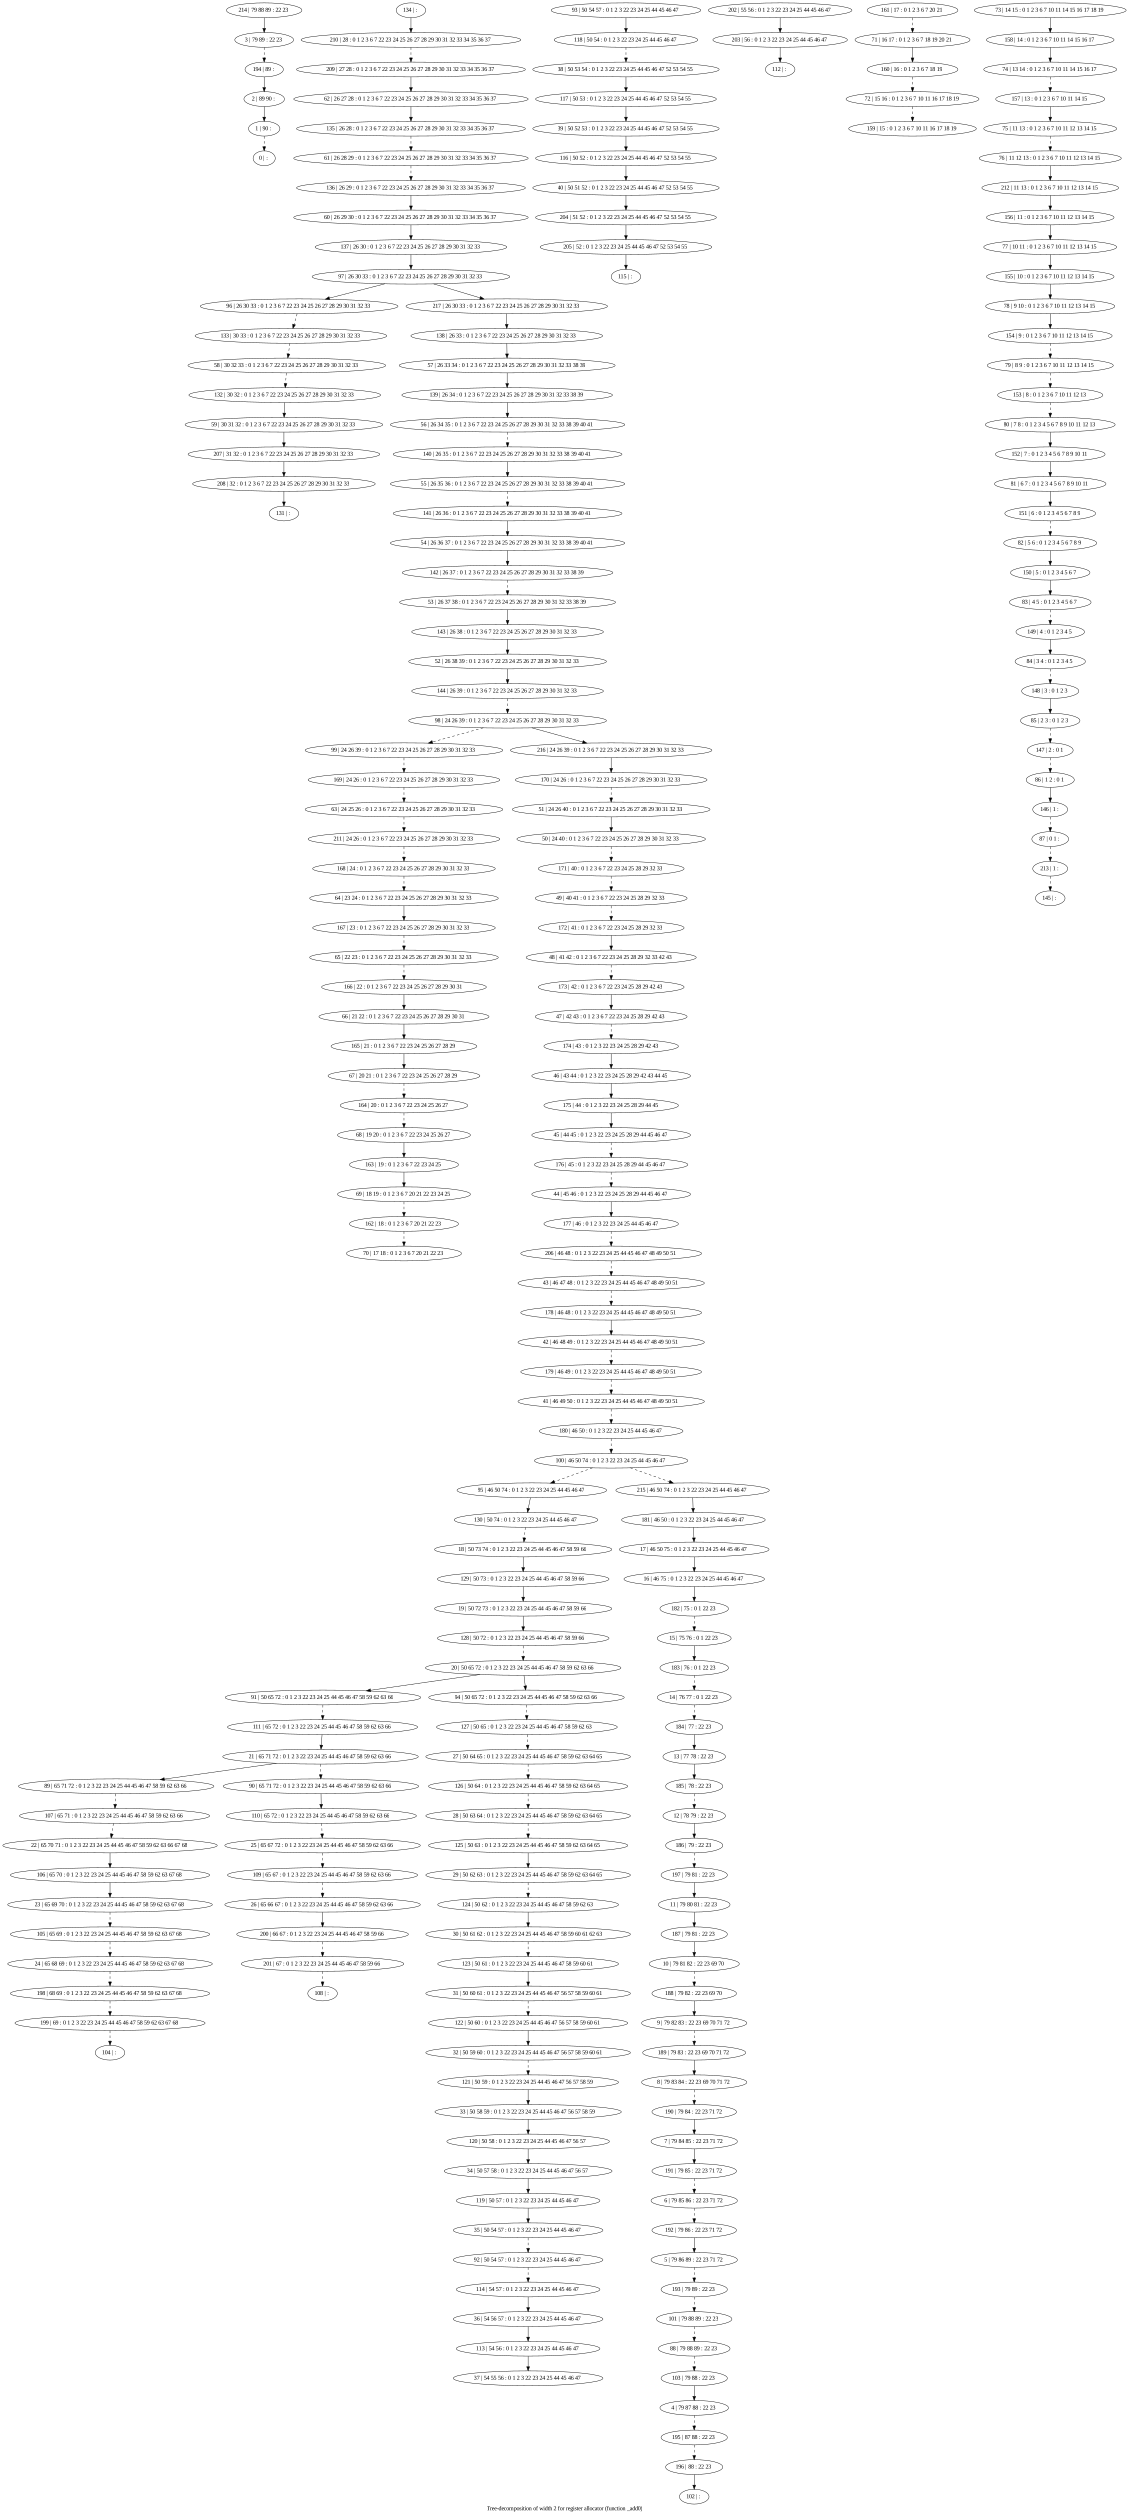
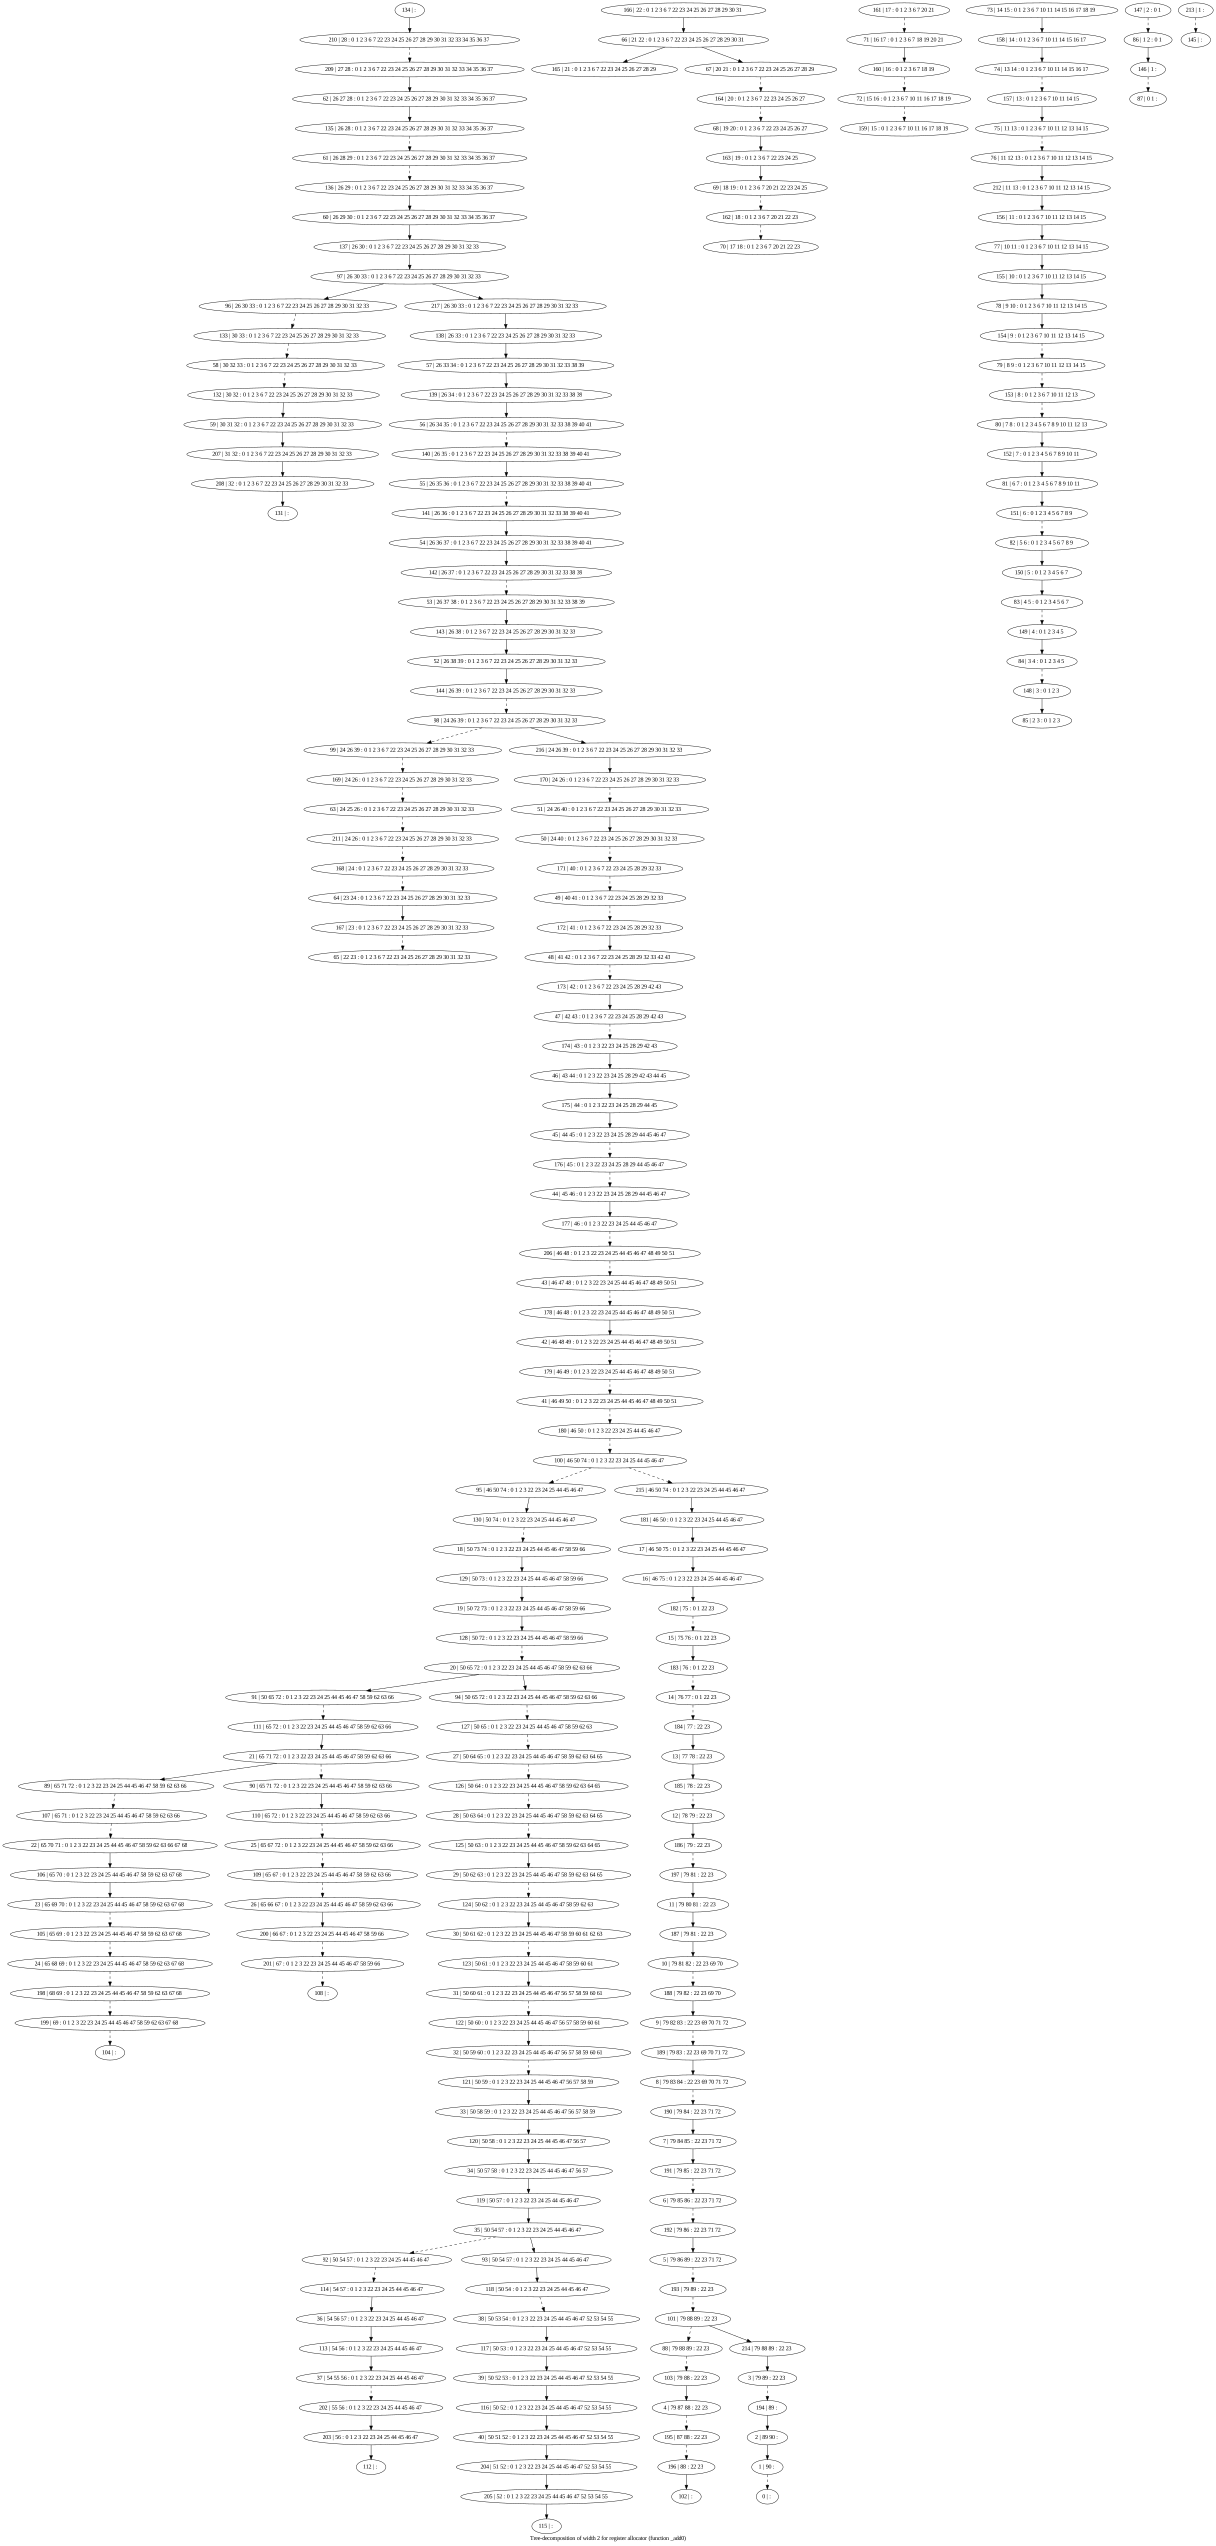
(1050, 733) -> none
(1050, 852) -> none
(404, 970) -> none
(404, 1059) -> (720, 54)
none -> (532, 2243)
none -> (728, 2333)
none -> (371, 2391)
